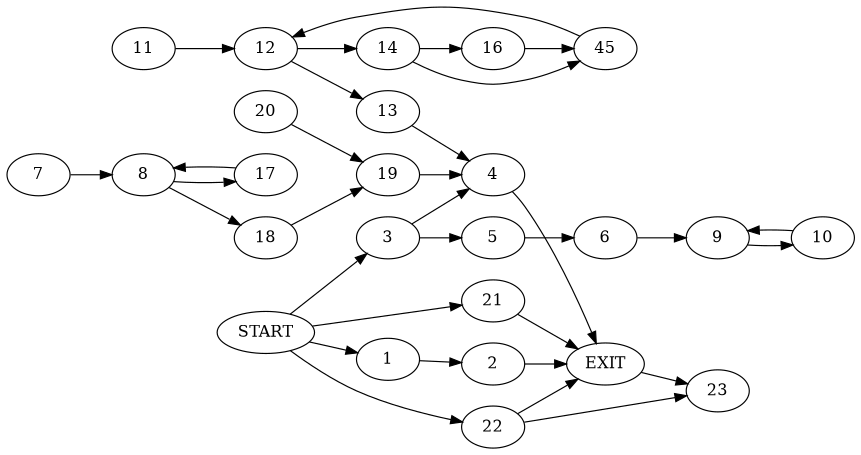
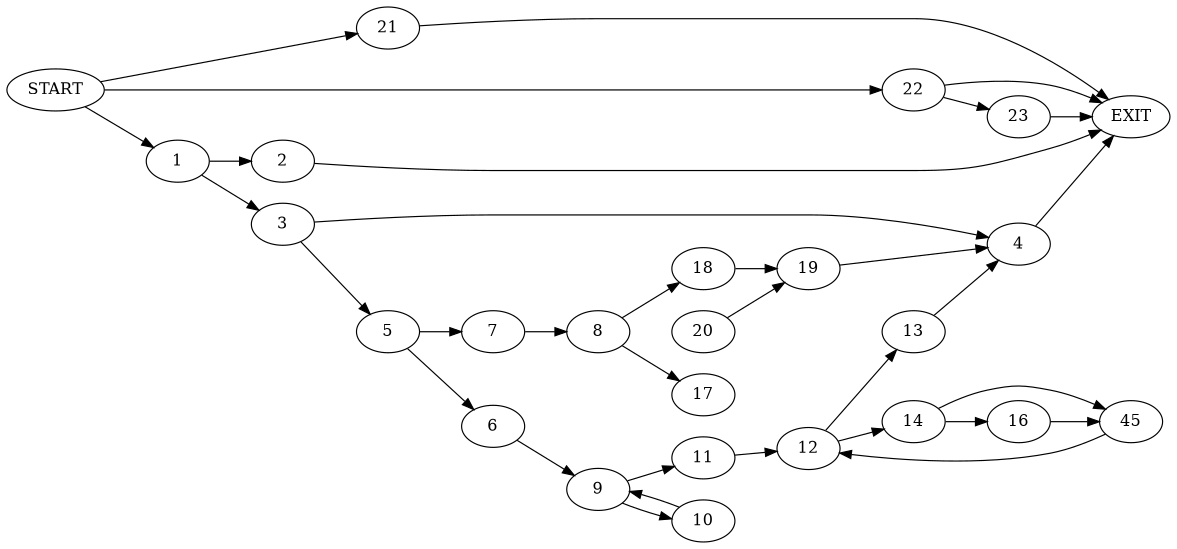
(211, 167) -> none
(324, 288) -> (225, 190)
none -> (435, 332)
(659, 377) -> (1065, 117)
none -> (645, 475)
